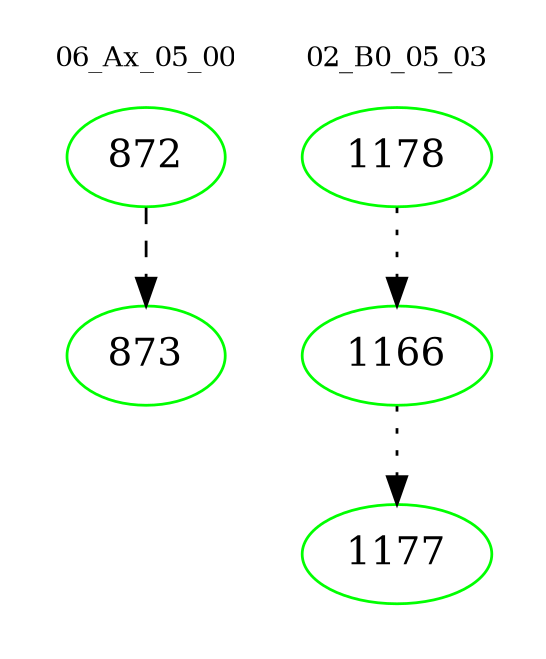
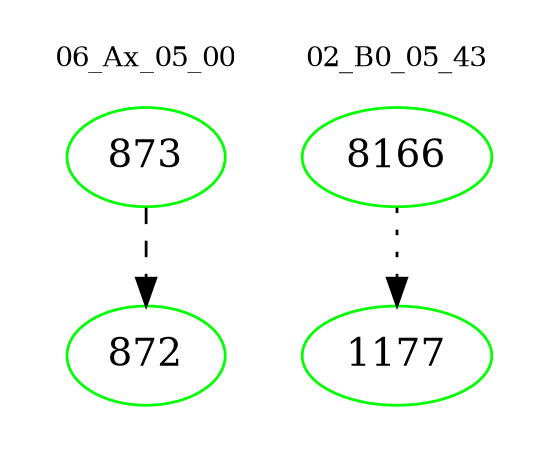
(397, 59) -> (397, 59)
(397, 157) -> none
(146, 243) -> (146, 243)
(397, 356) -> (397, 157)
